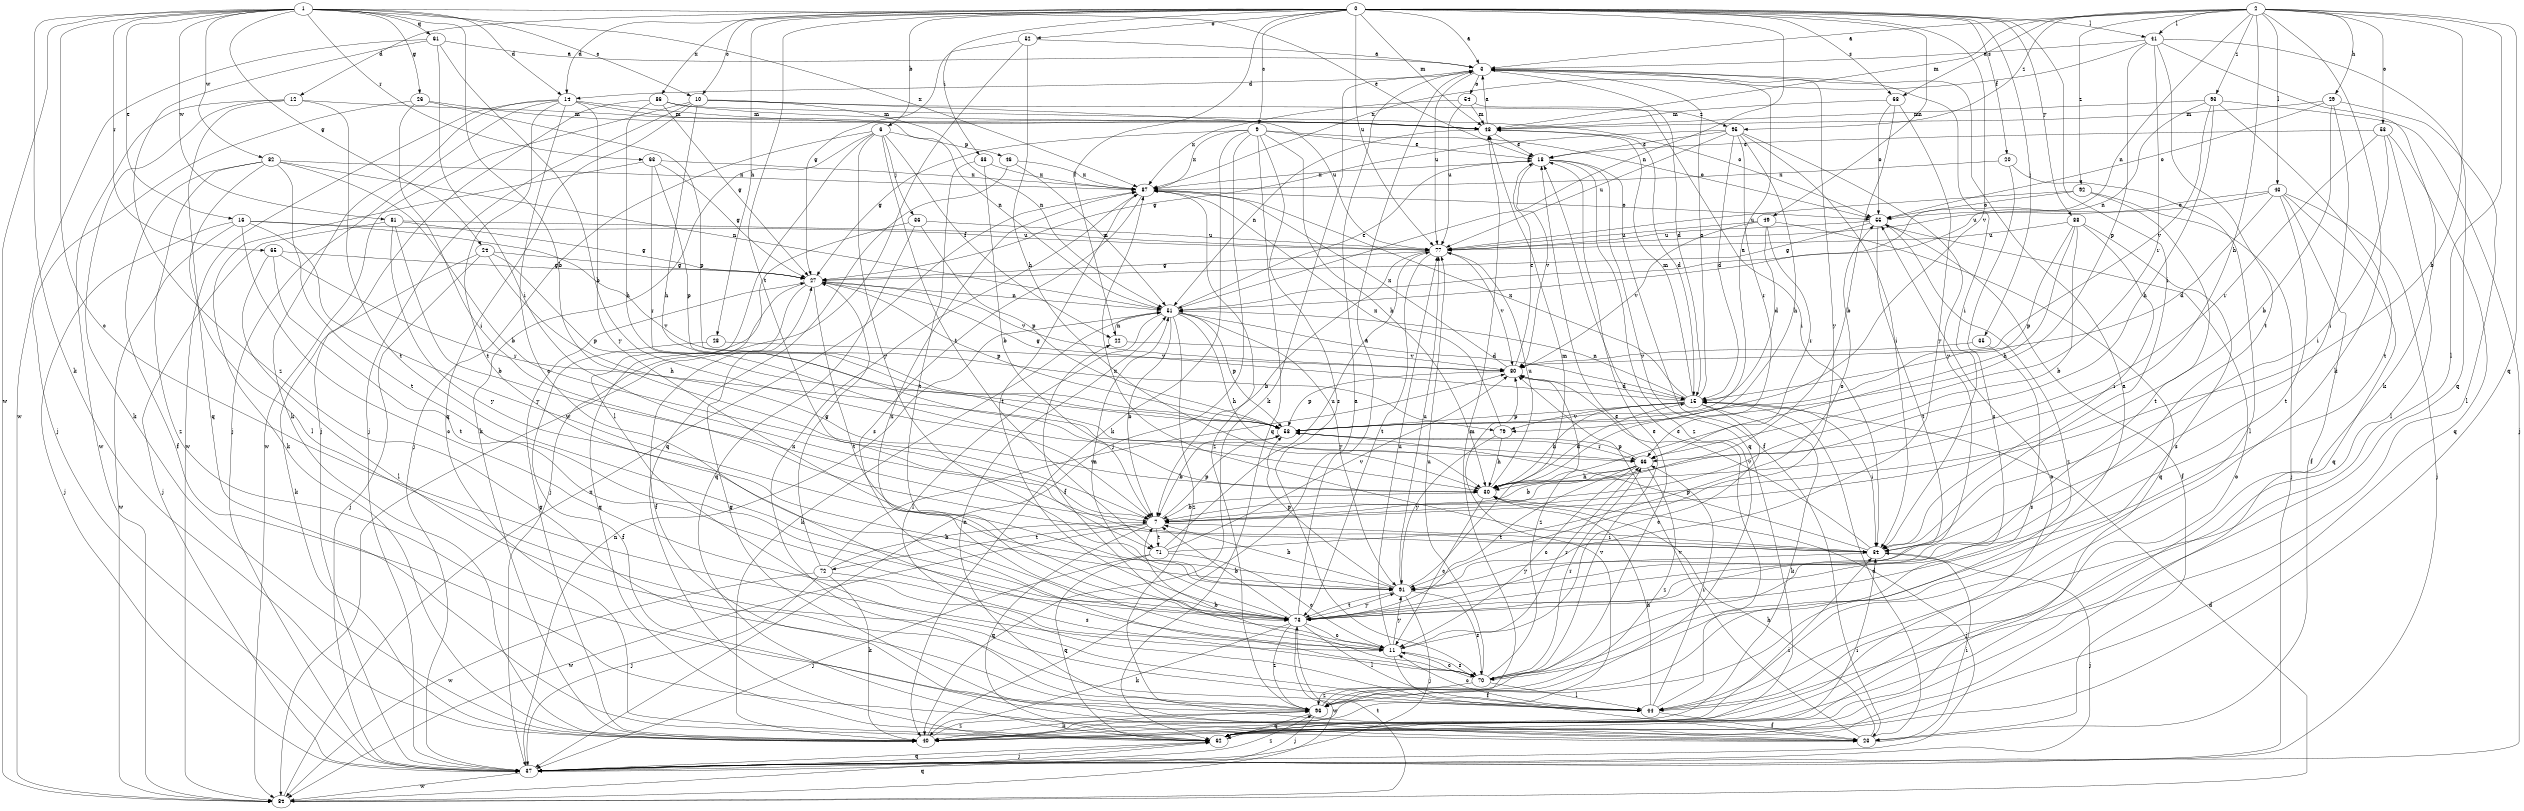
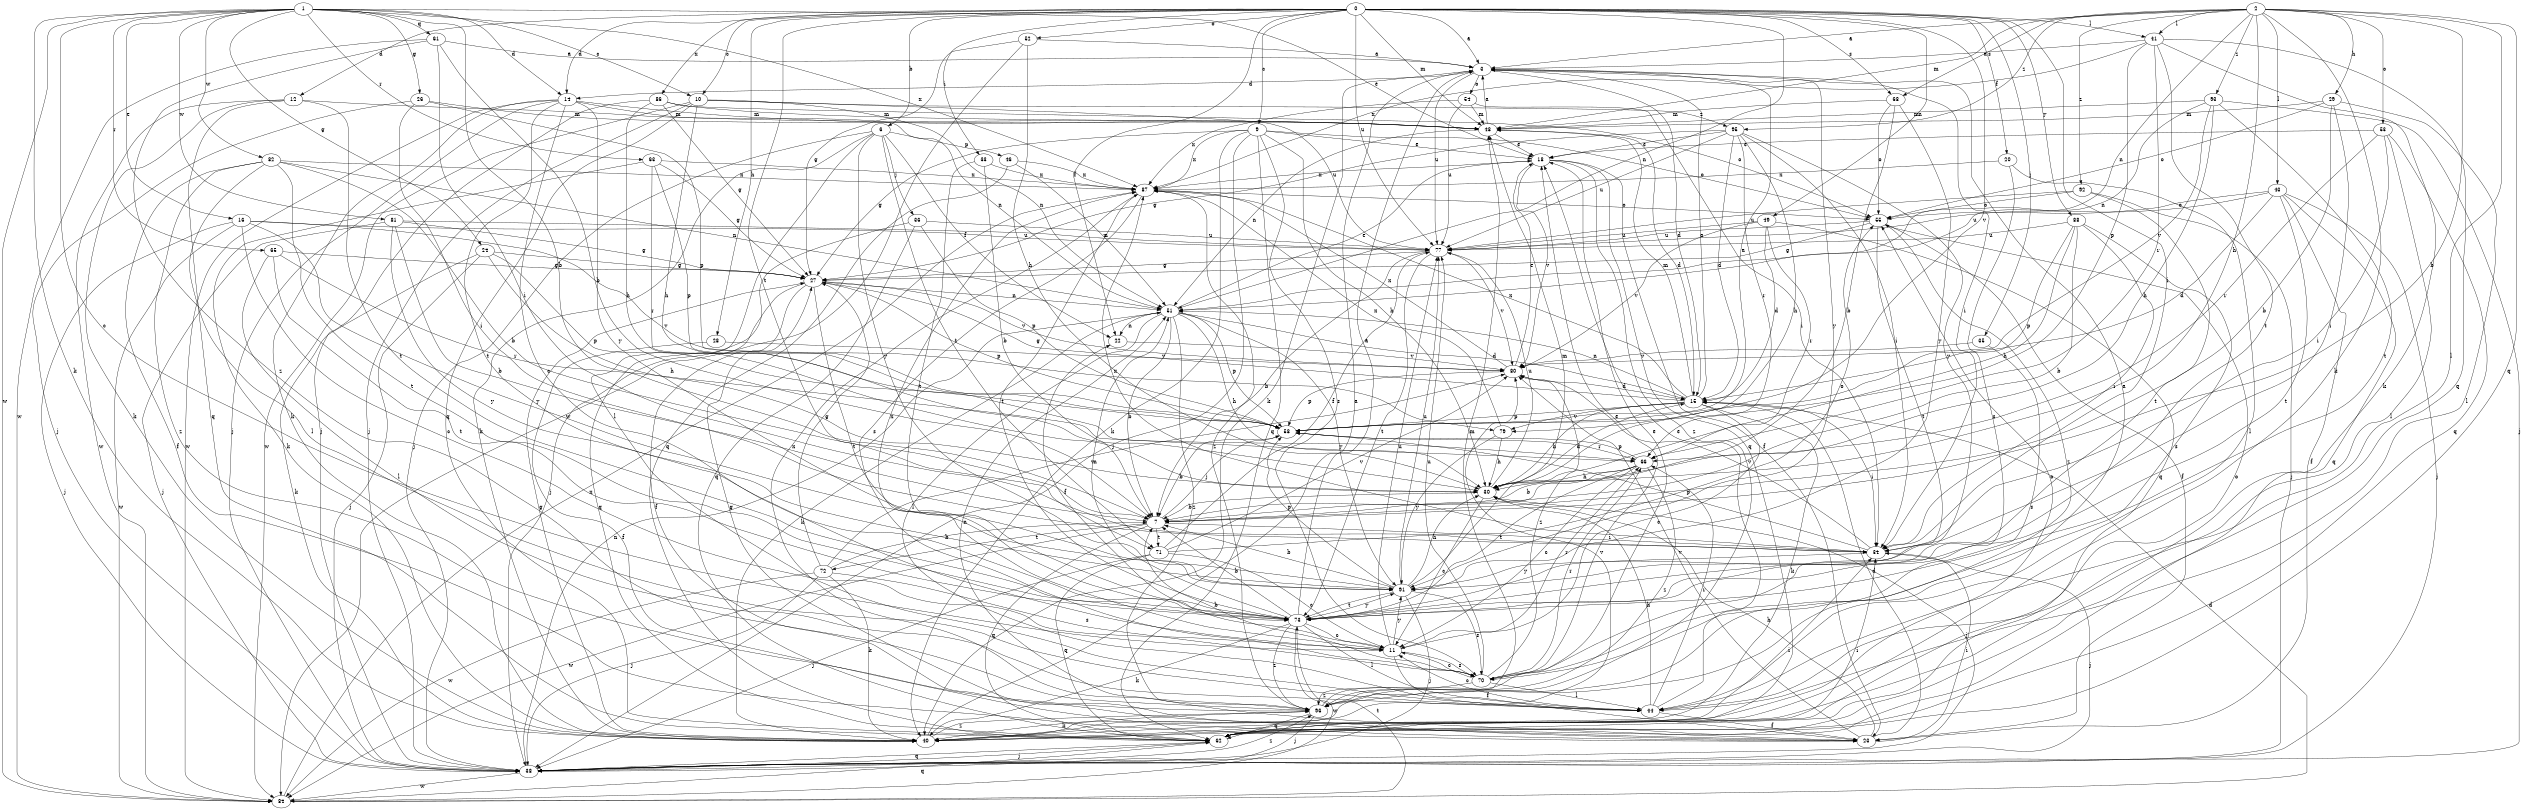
(1130, 317) -> (1136, 319)
(1333, 402) -> (1333, 402)
(1207, 477) -> (1207, 477)
none -> (1432, 537)
(529, 772) -> (529, 772)
